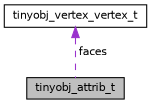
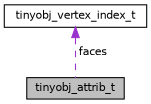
(75, 16) -> (75, 16)
